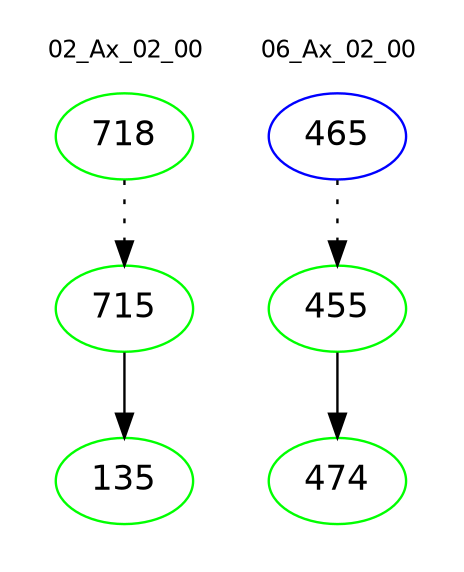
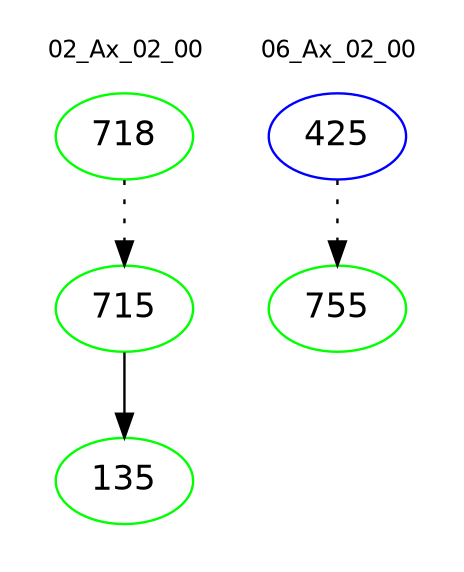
(337, 136) -> (337, 136)
(337, 309) -> (337, 309)
(337, 481) -> none
